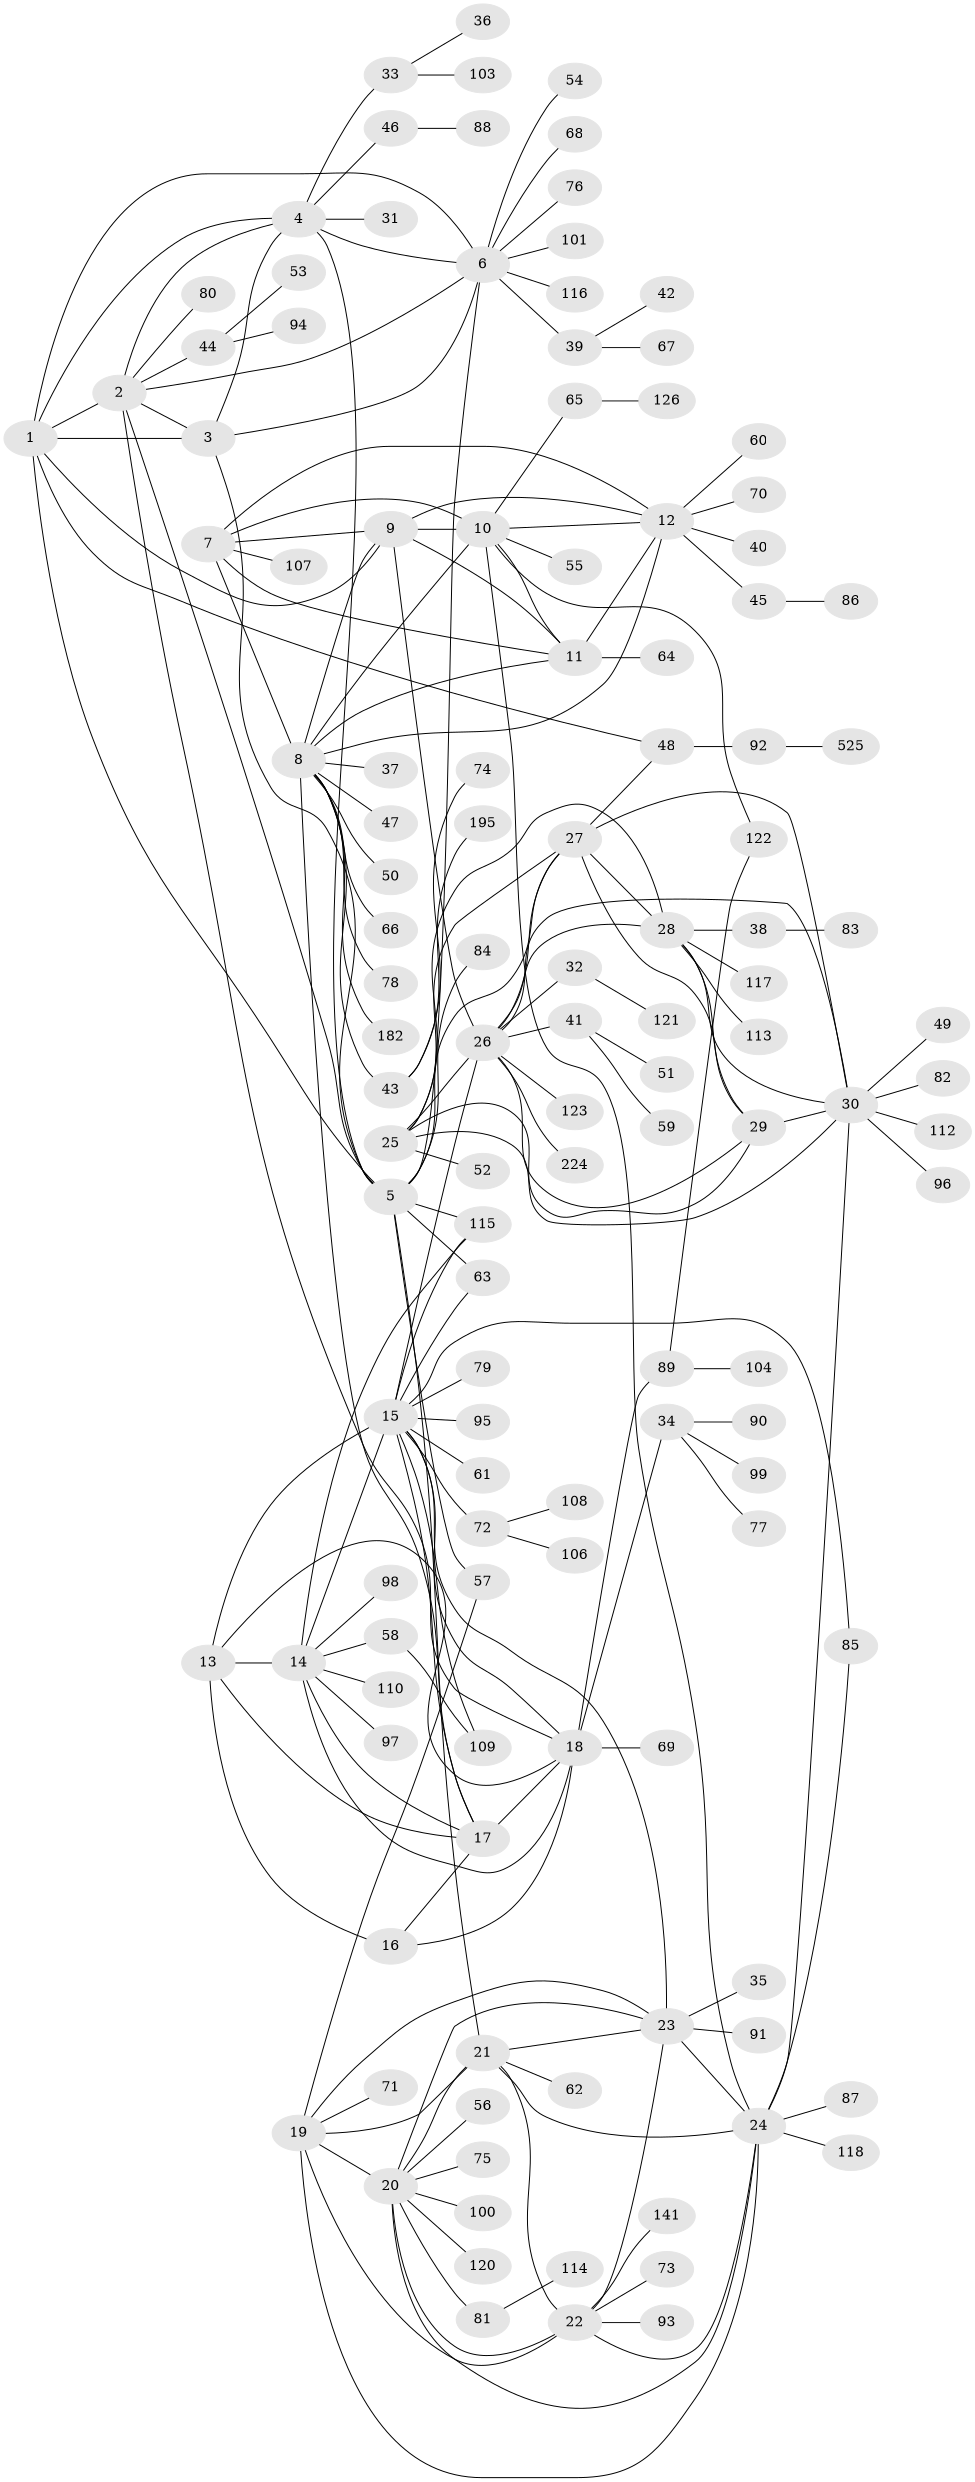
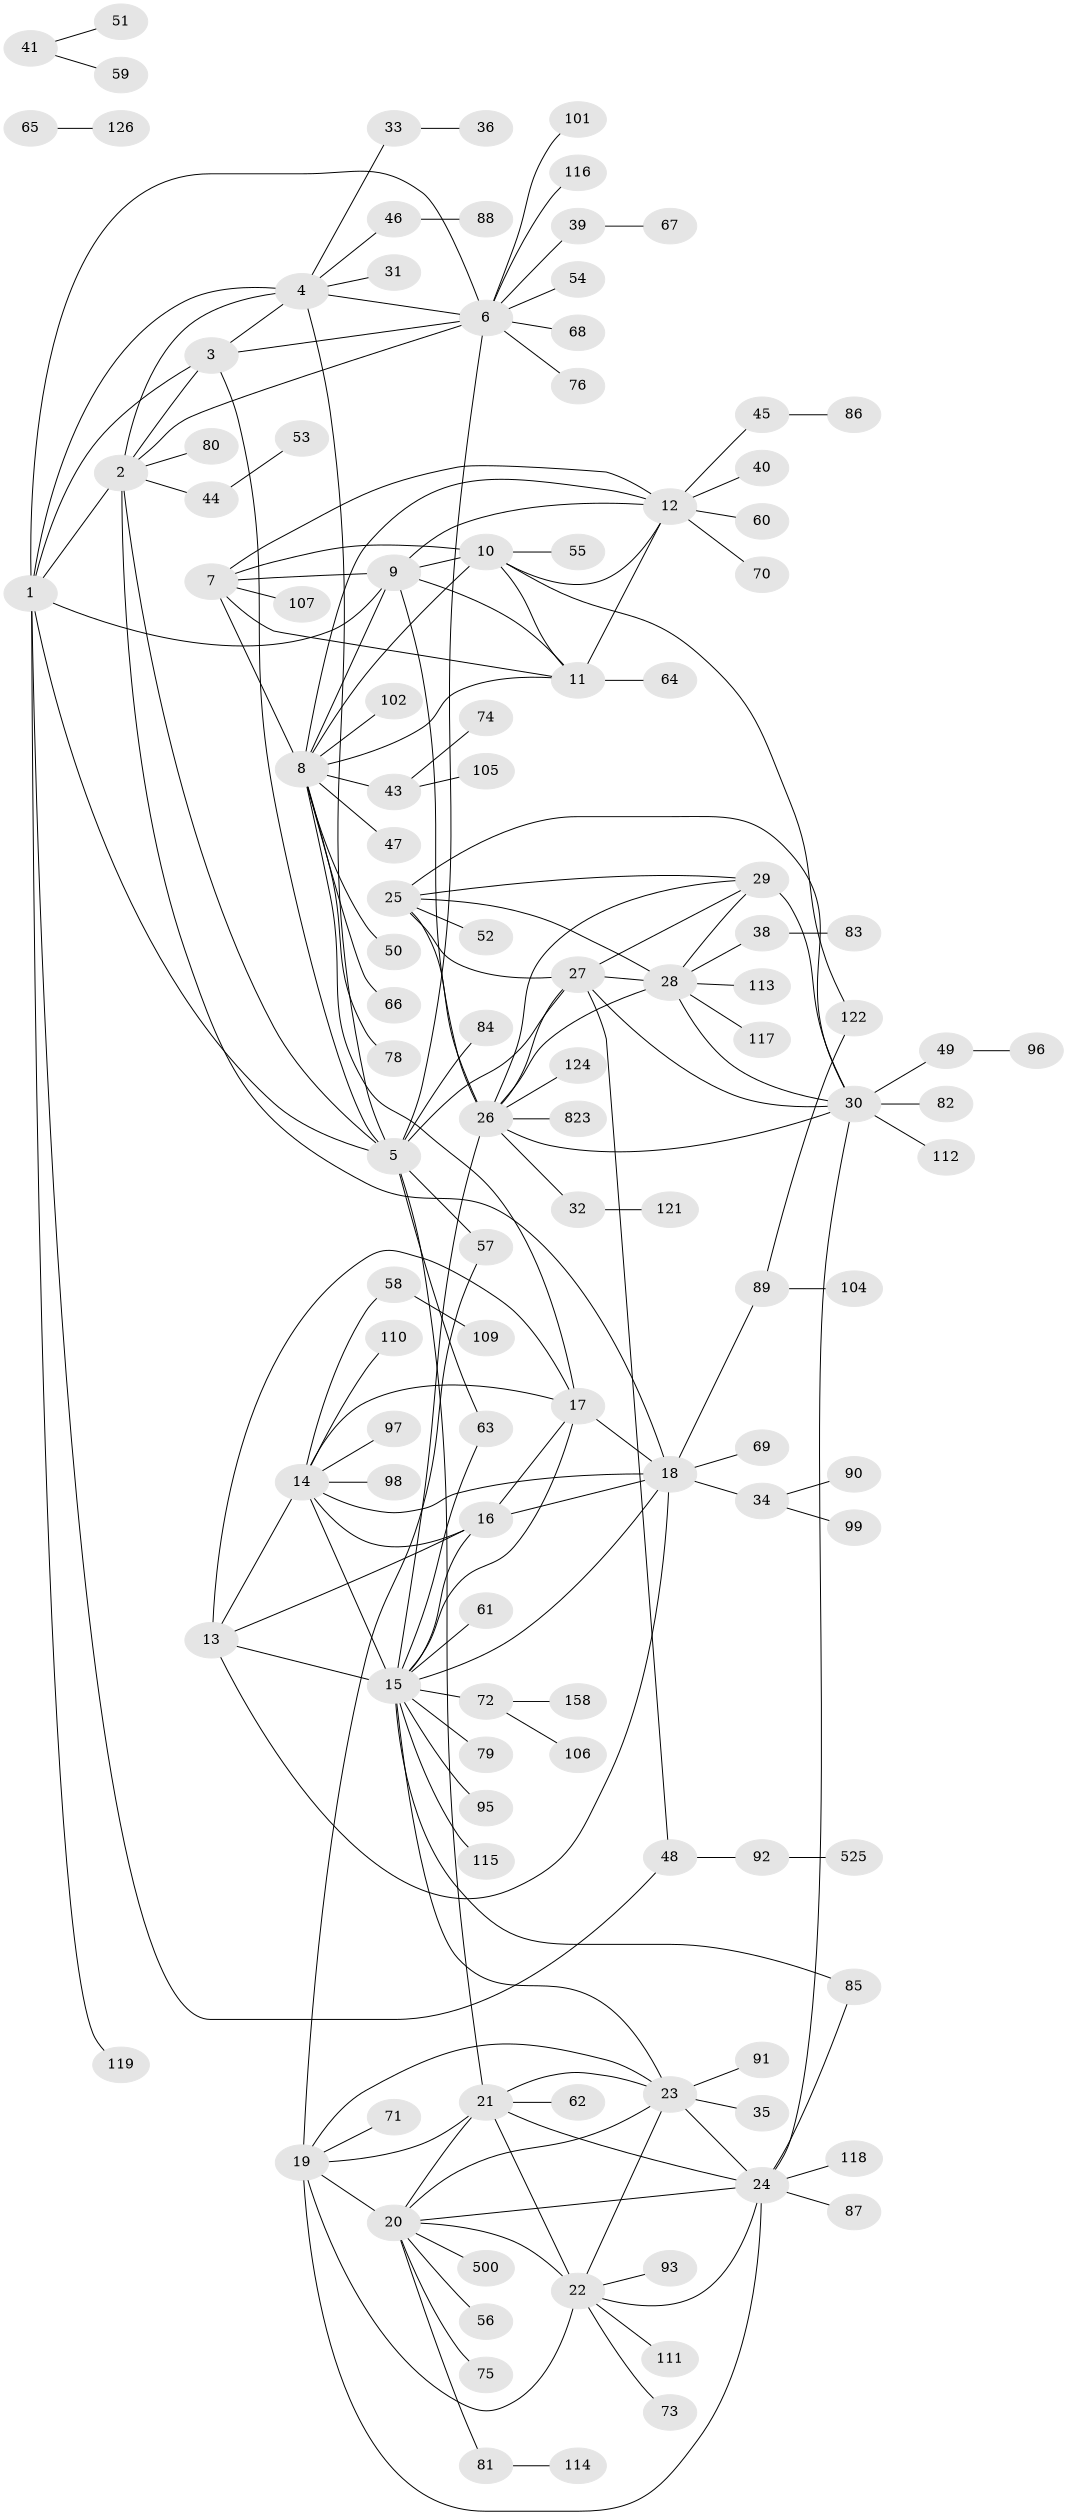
(483, 75) -> none
(667, 294) -> none
(299, 326) -> none
(529, 465) -> none
(391, 770) -> none
(483, 824) -> (486, 771)
(529, 1032) -> none
(391, 1037) -> (394, 701)
(575, 1112) -> (578, 1119)
(897, 1145) -> (991, 1051)
(575, 1165) -> (578, 1066)
(432, 1209) -> none
(633, 1314) -> none
(349, 1427) -> (382, 1546)
(575, 1502) -> (578, 1701)
(759, 1529) -> none
(447, 1651) -> (440, 1603)
none -> (121, 2065)
(483, 2213) -> (486, 2268)
(667, 2216) -> (670, 2359)
(483, 2266) -> none
